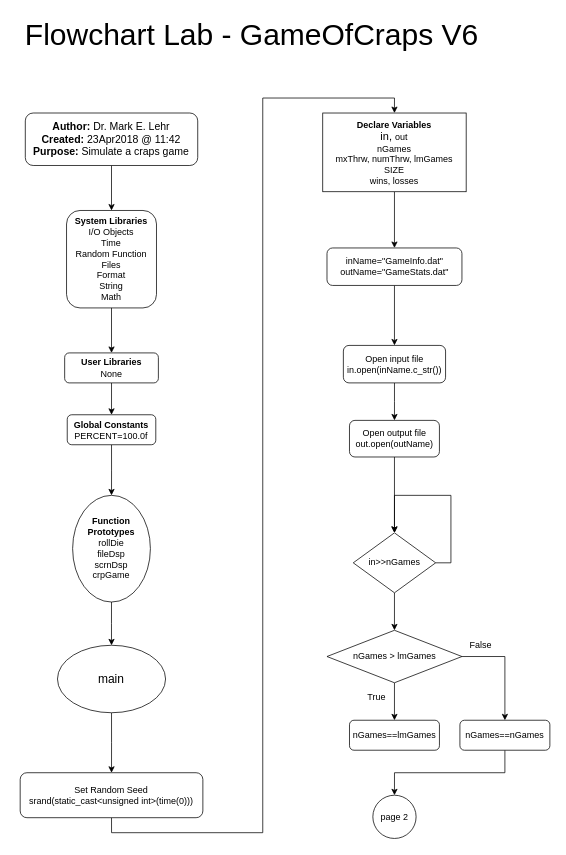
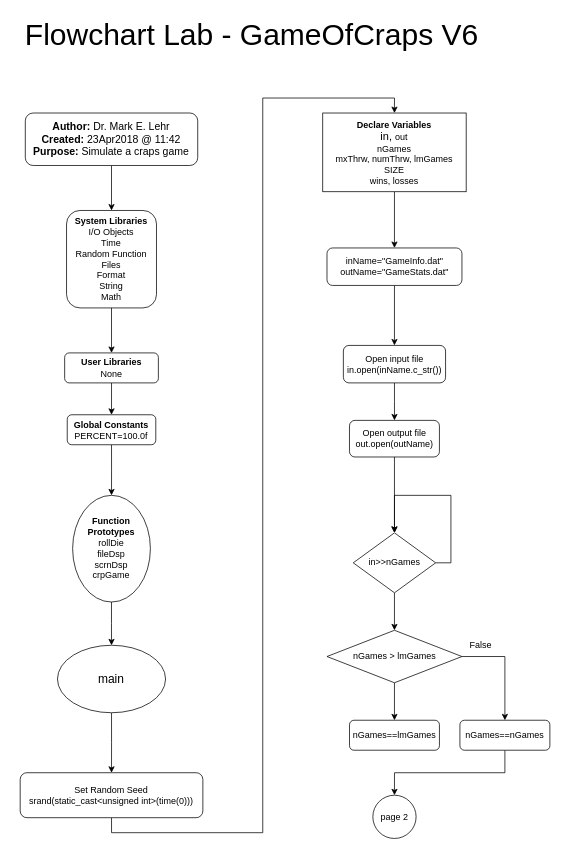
(377, 698) -> none
